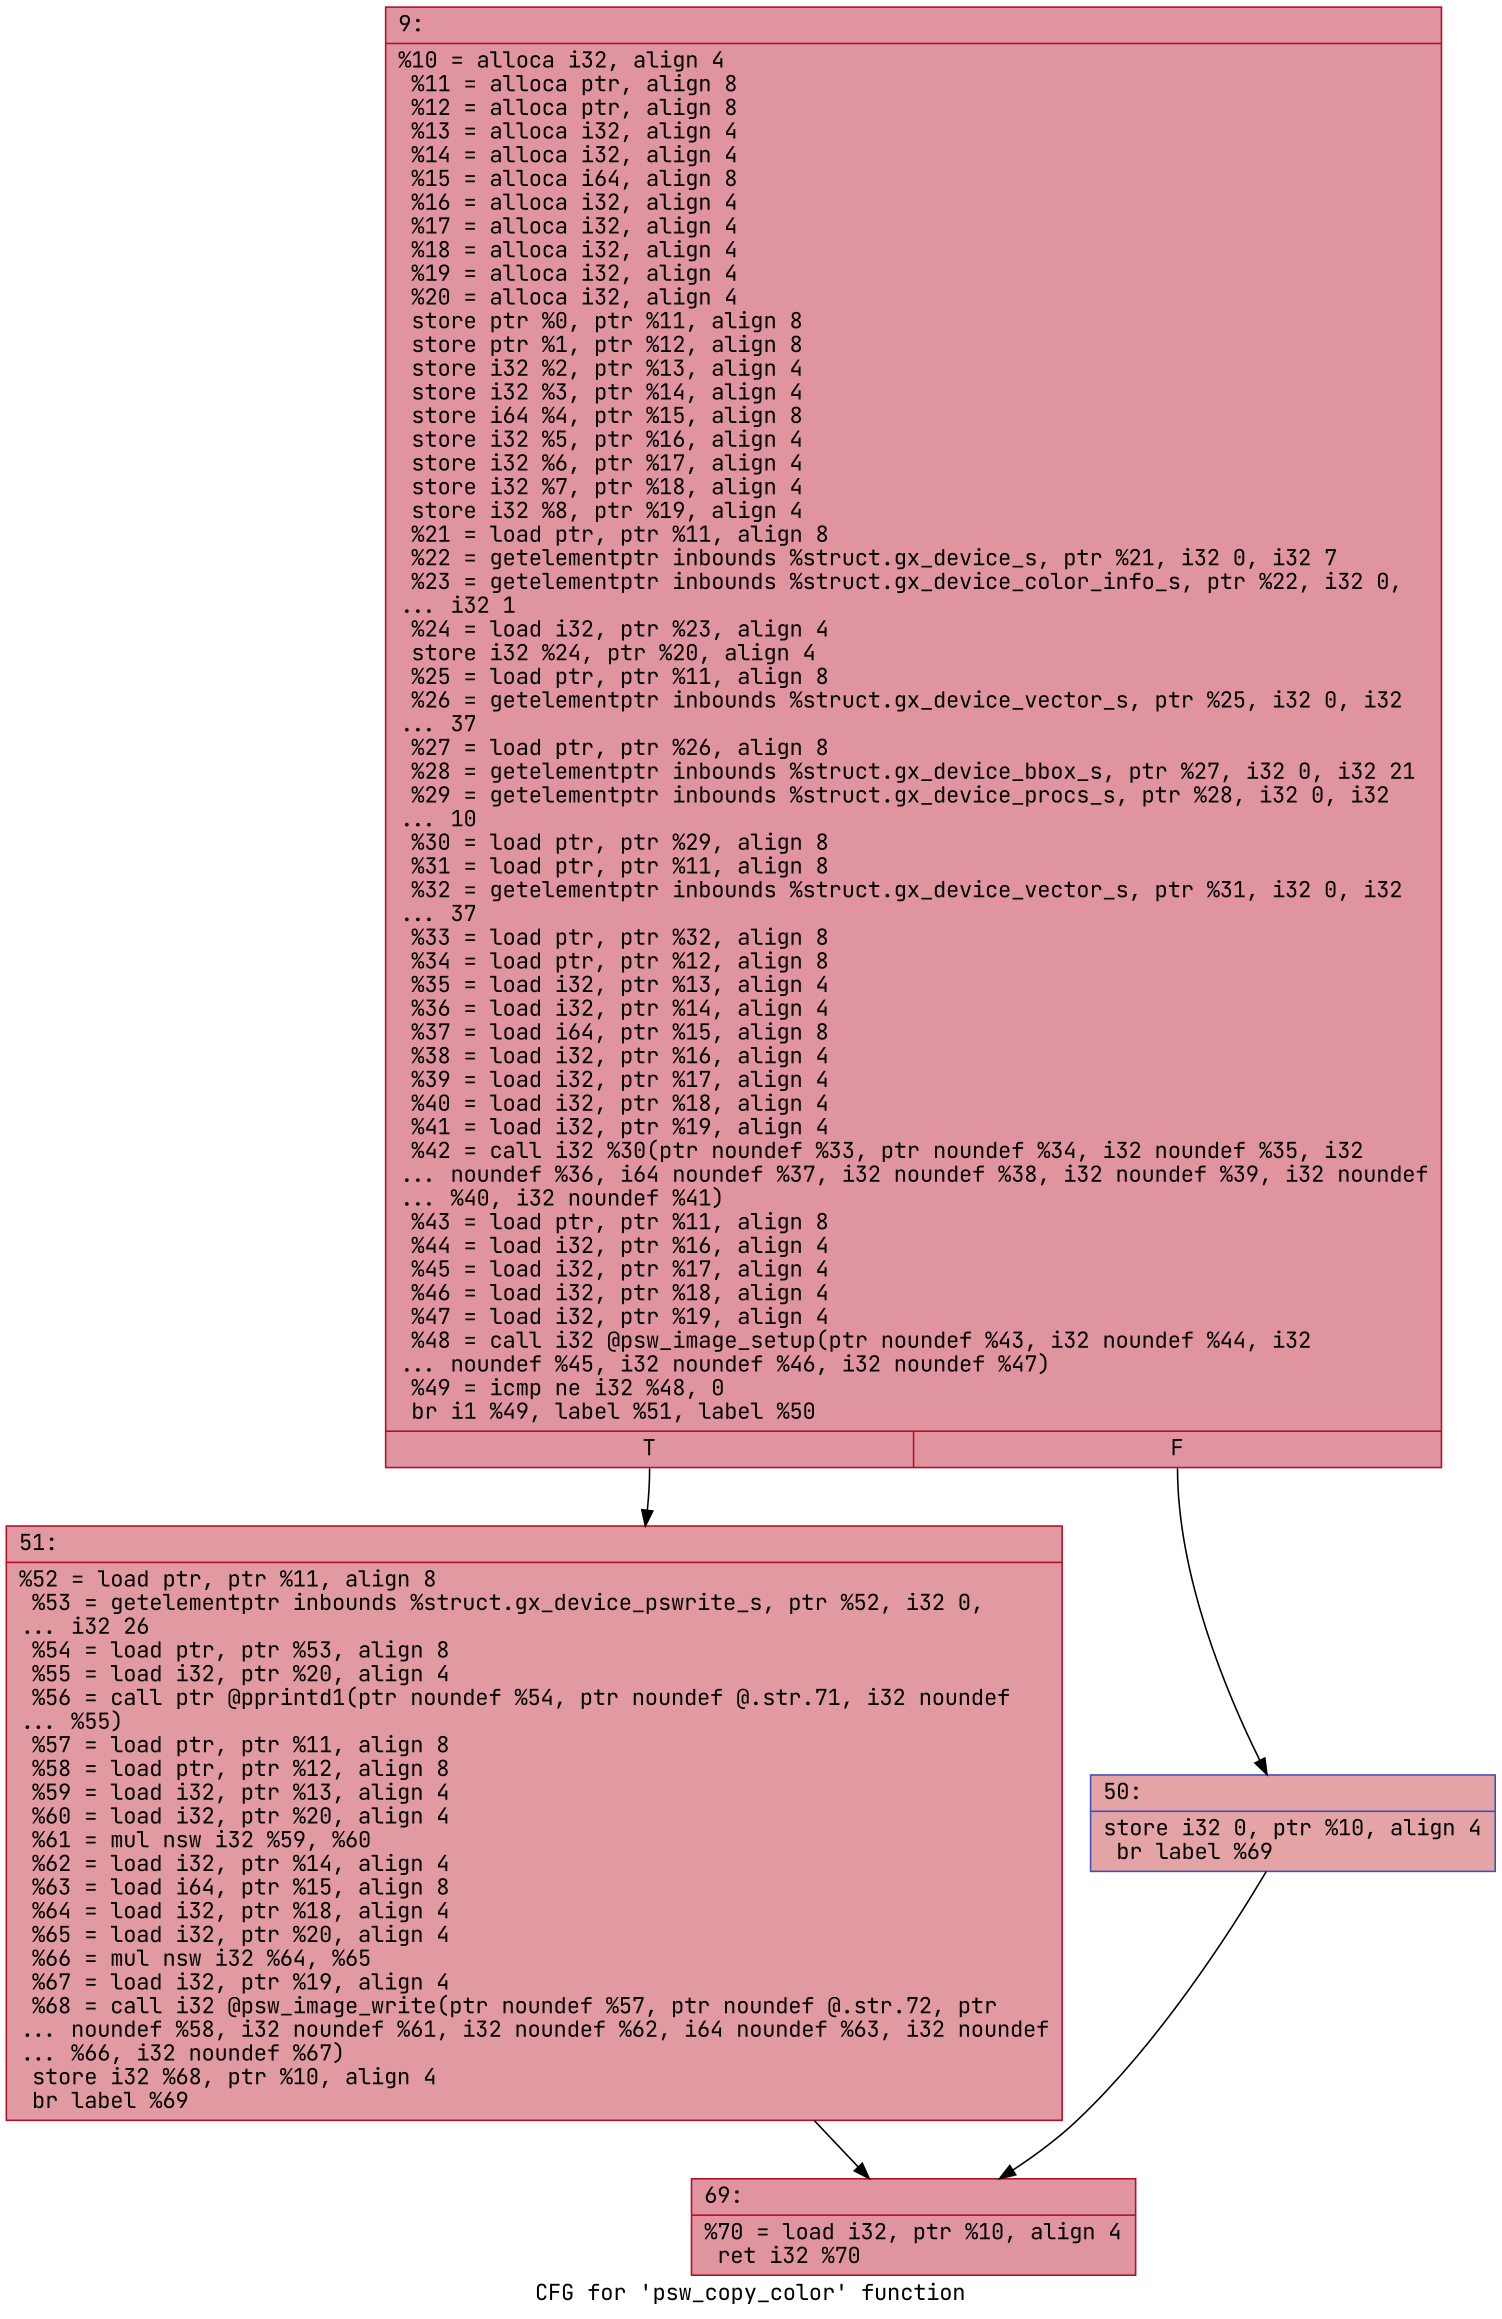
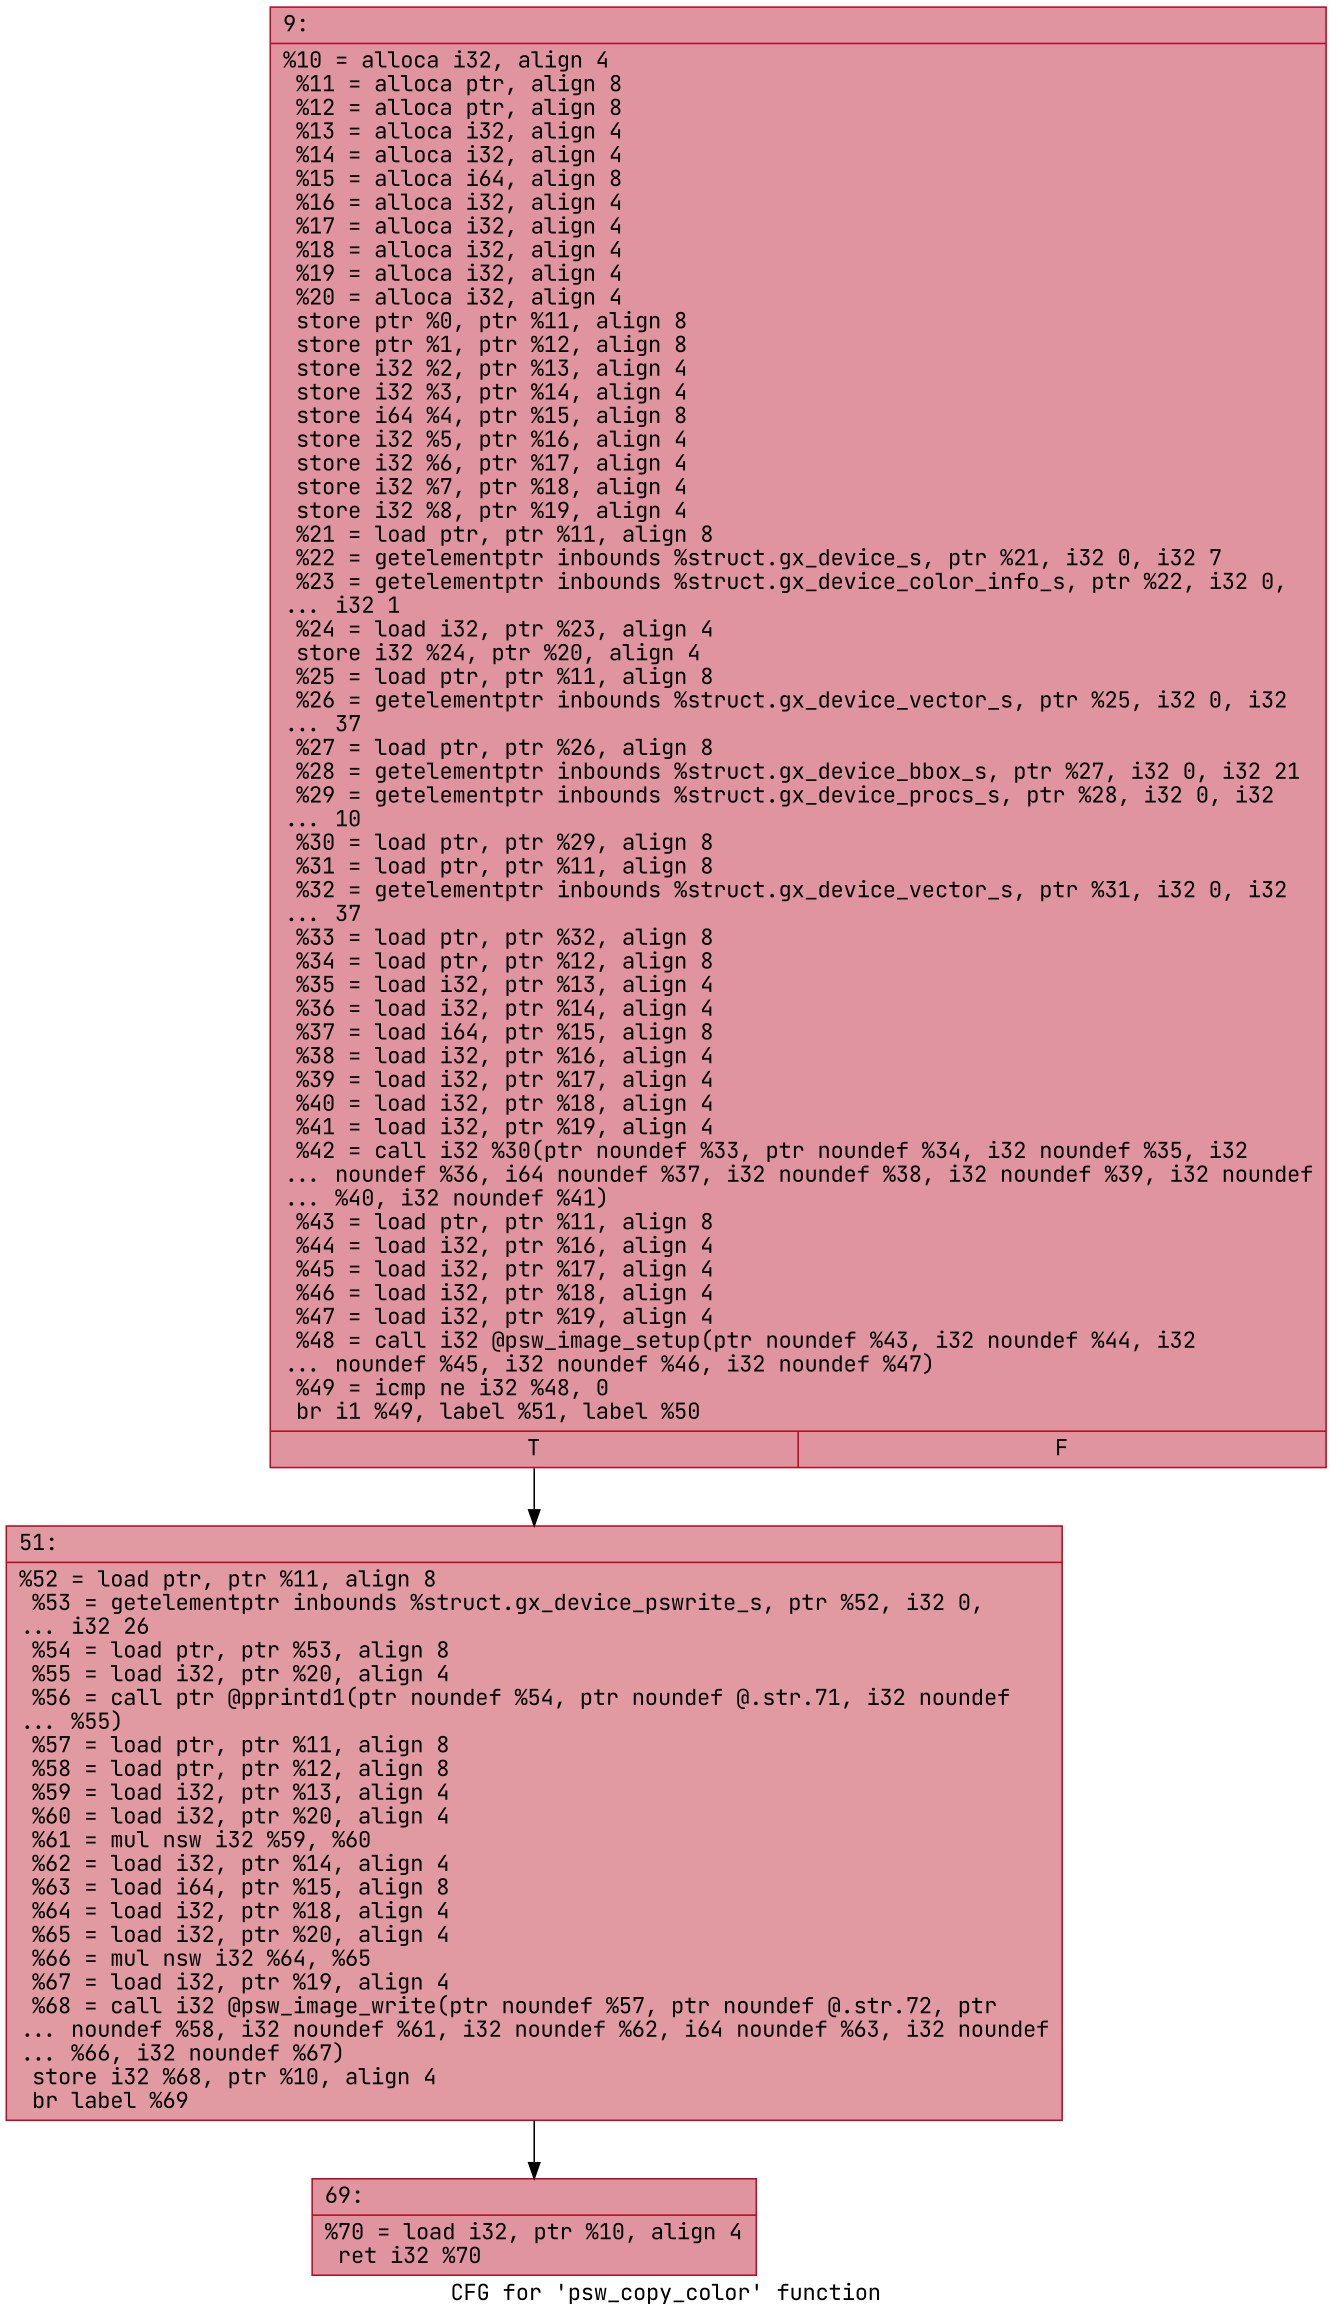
(1293, 1823) -> none
